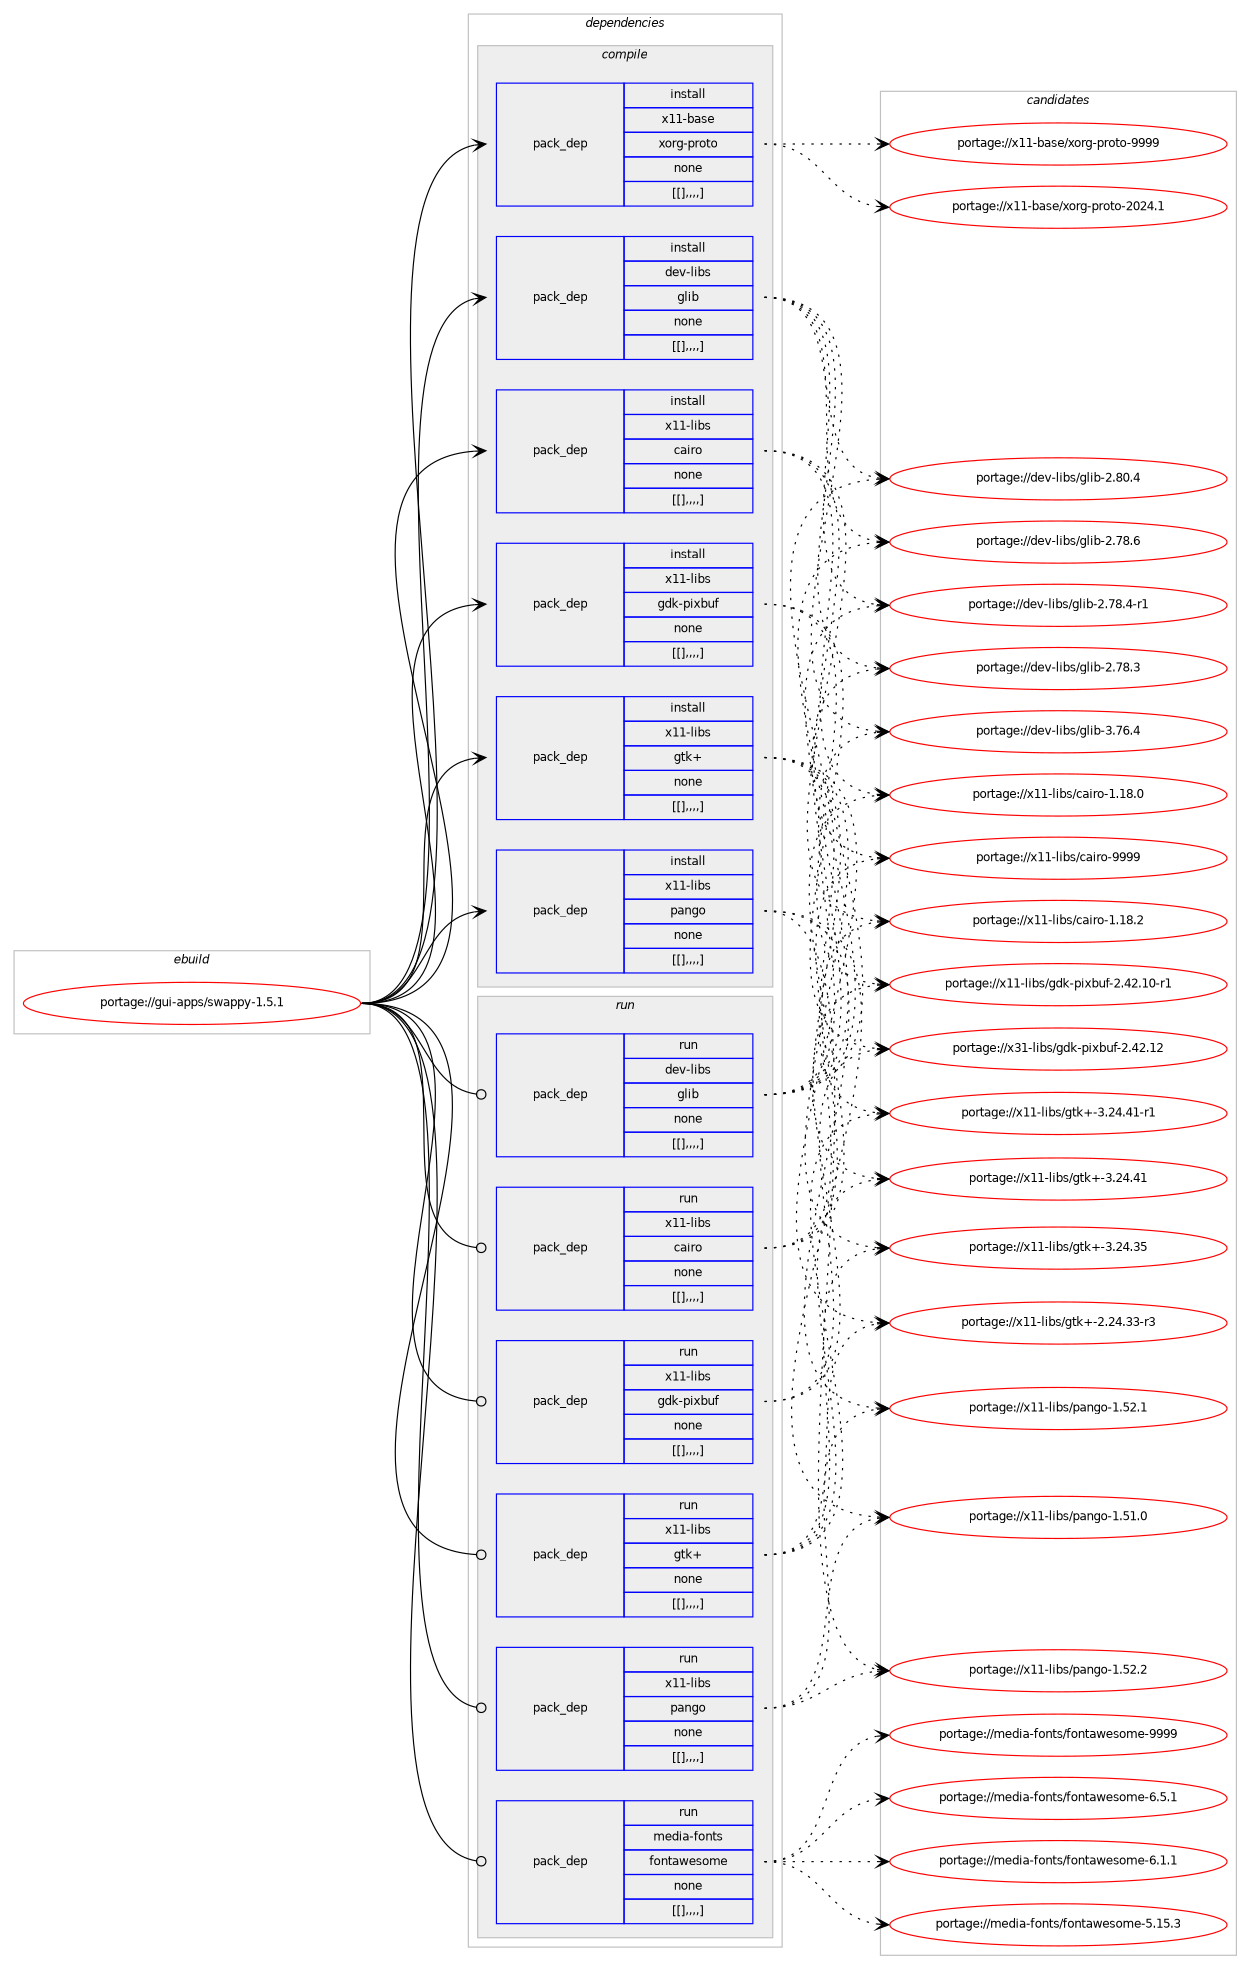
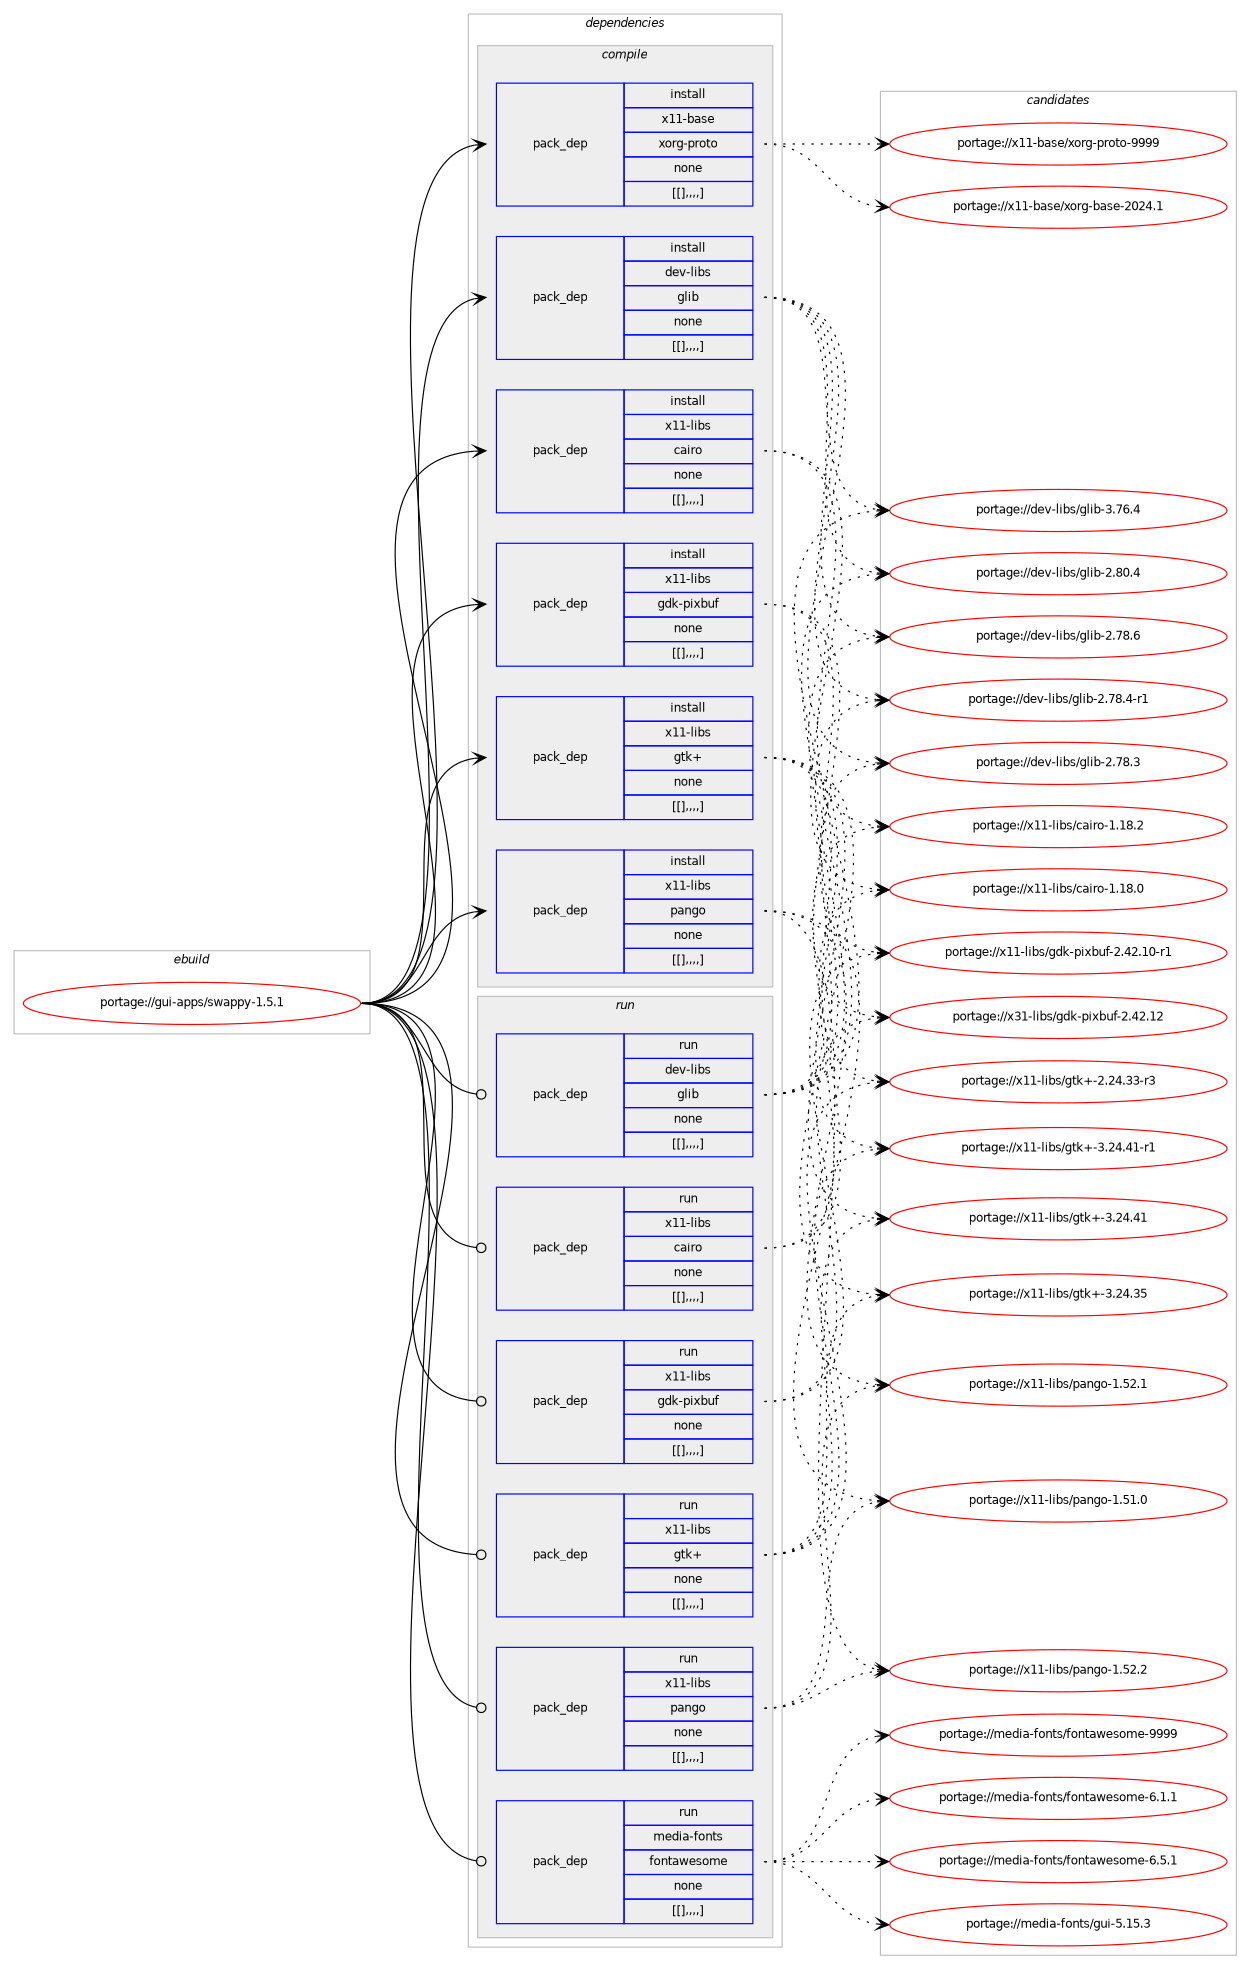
(1058, 207) -> (1058, 207)
(1058, 858) -> none
(1058, 1925) -> (1058, 1925)
